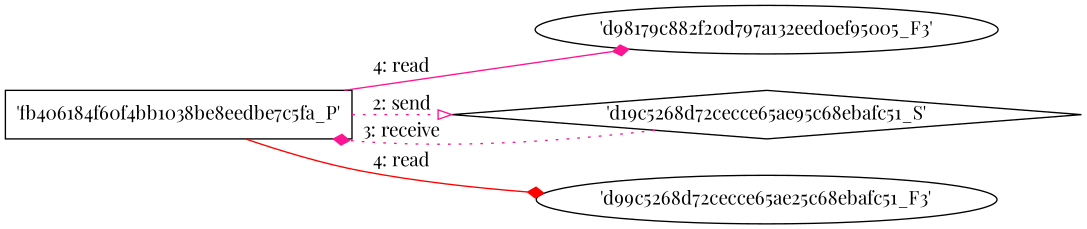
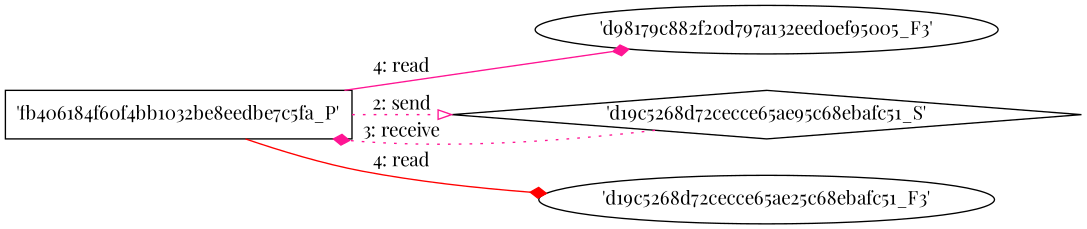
(179, 115) -> (179, 115)
(767, 200) -> (767, 200)
